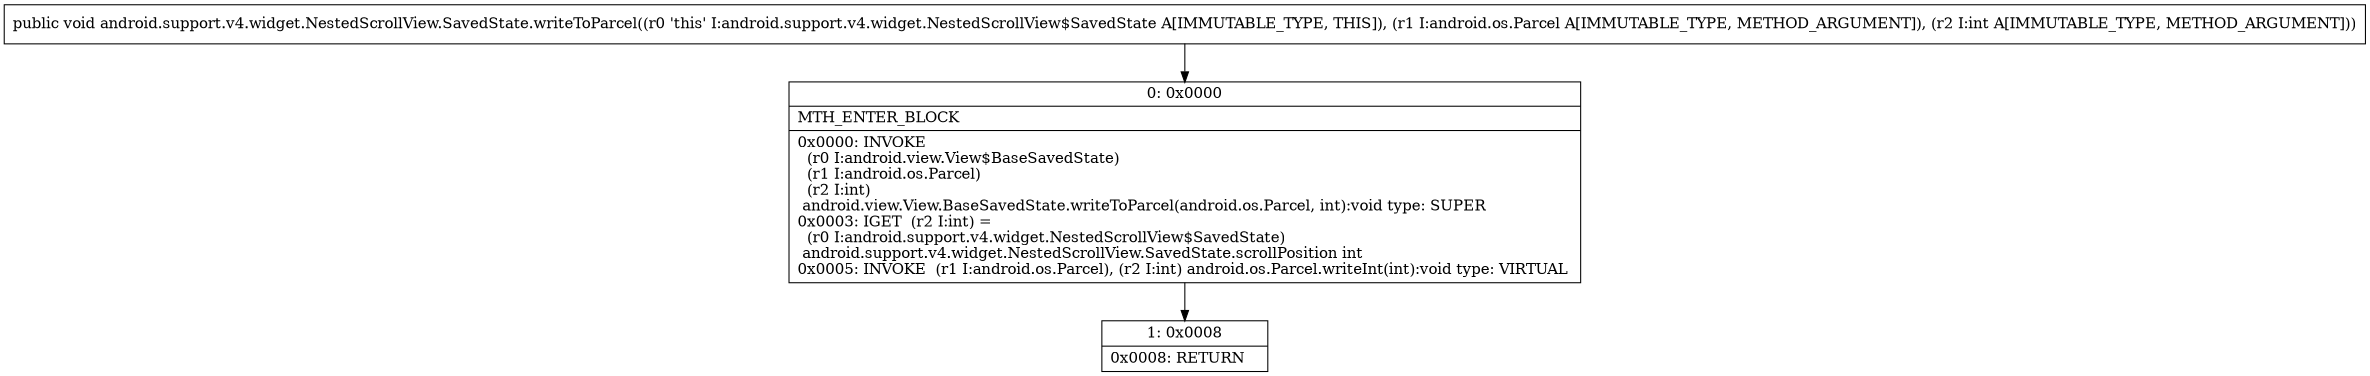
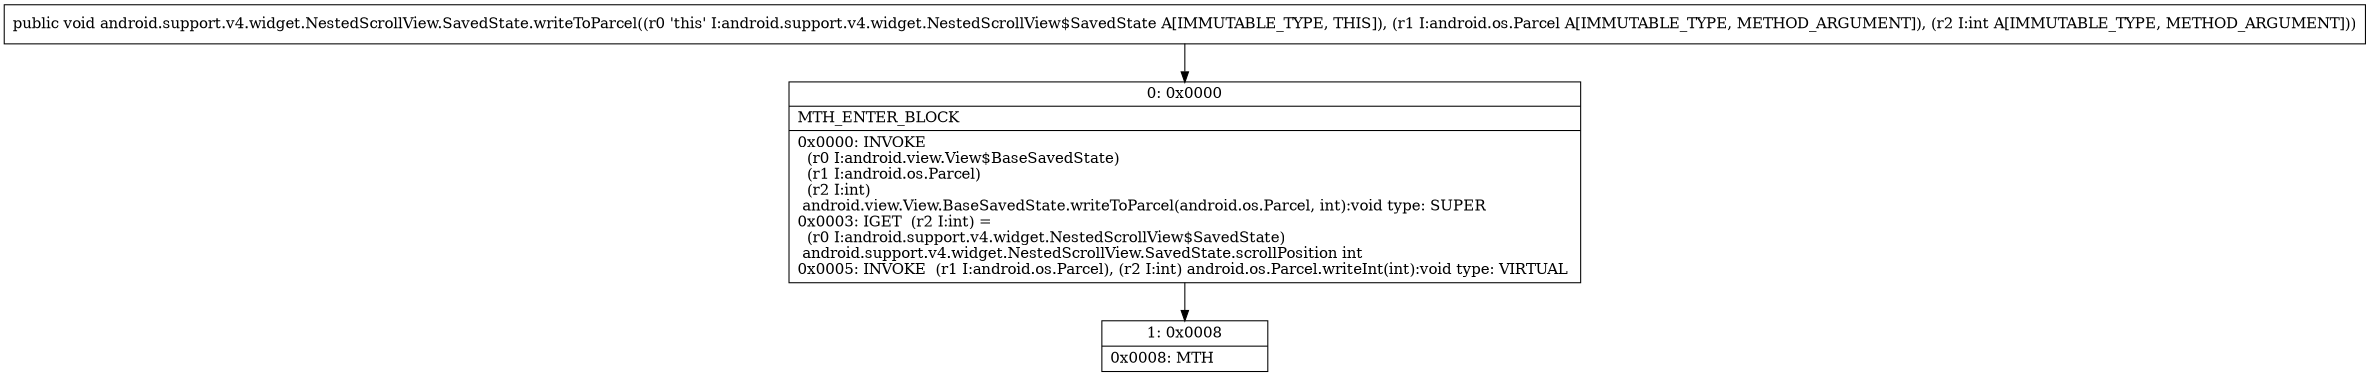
(1185, 358) -> (1170, 358)
